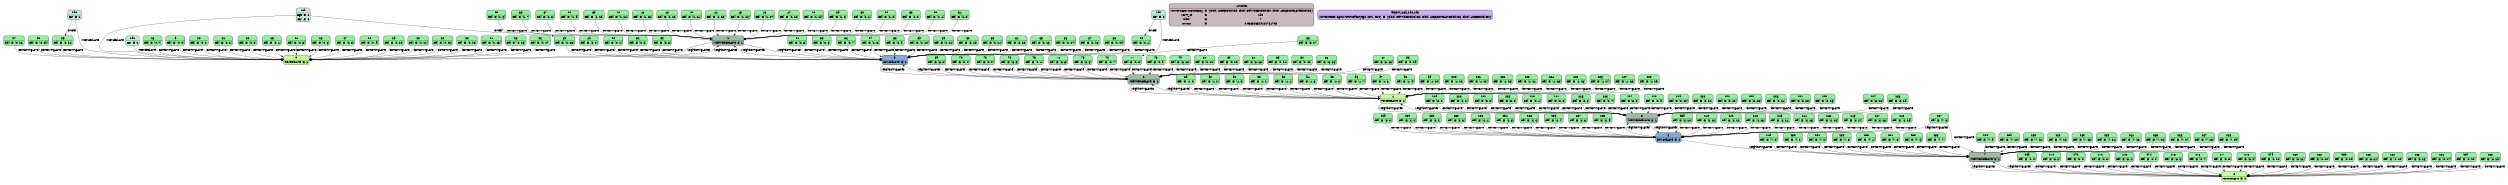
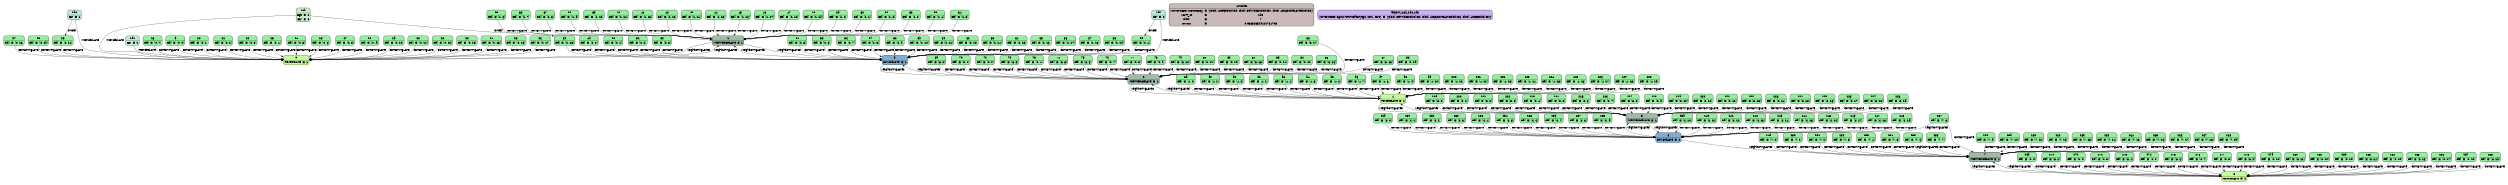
(1220, 46) -> (1273, 74)
none -> (1849, 99)
(1926, 147) -> (1926, 147)
